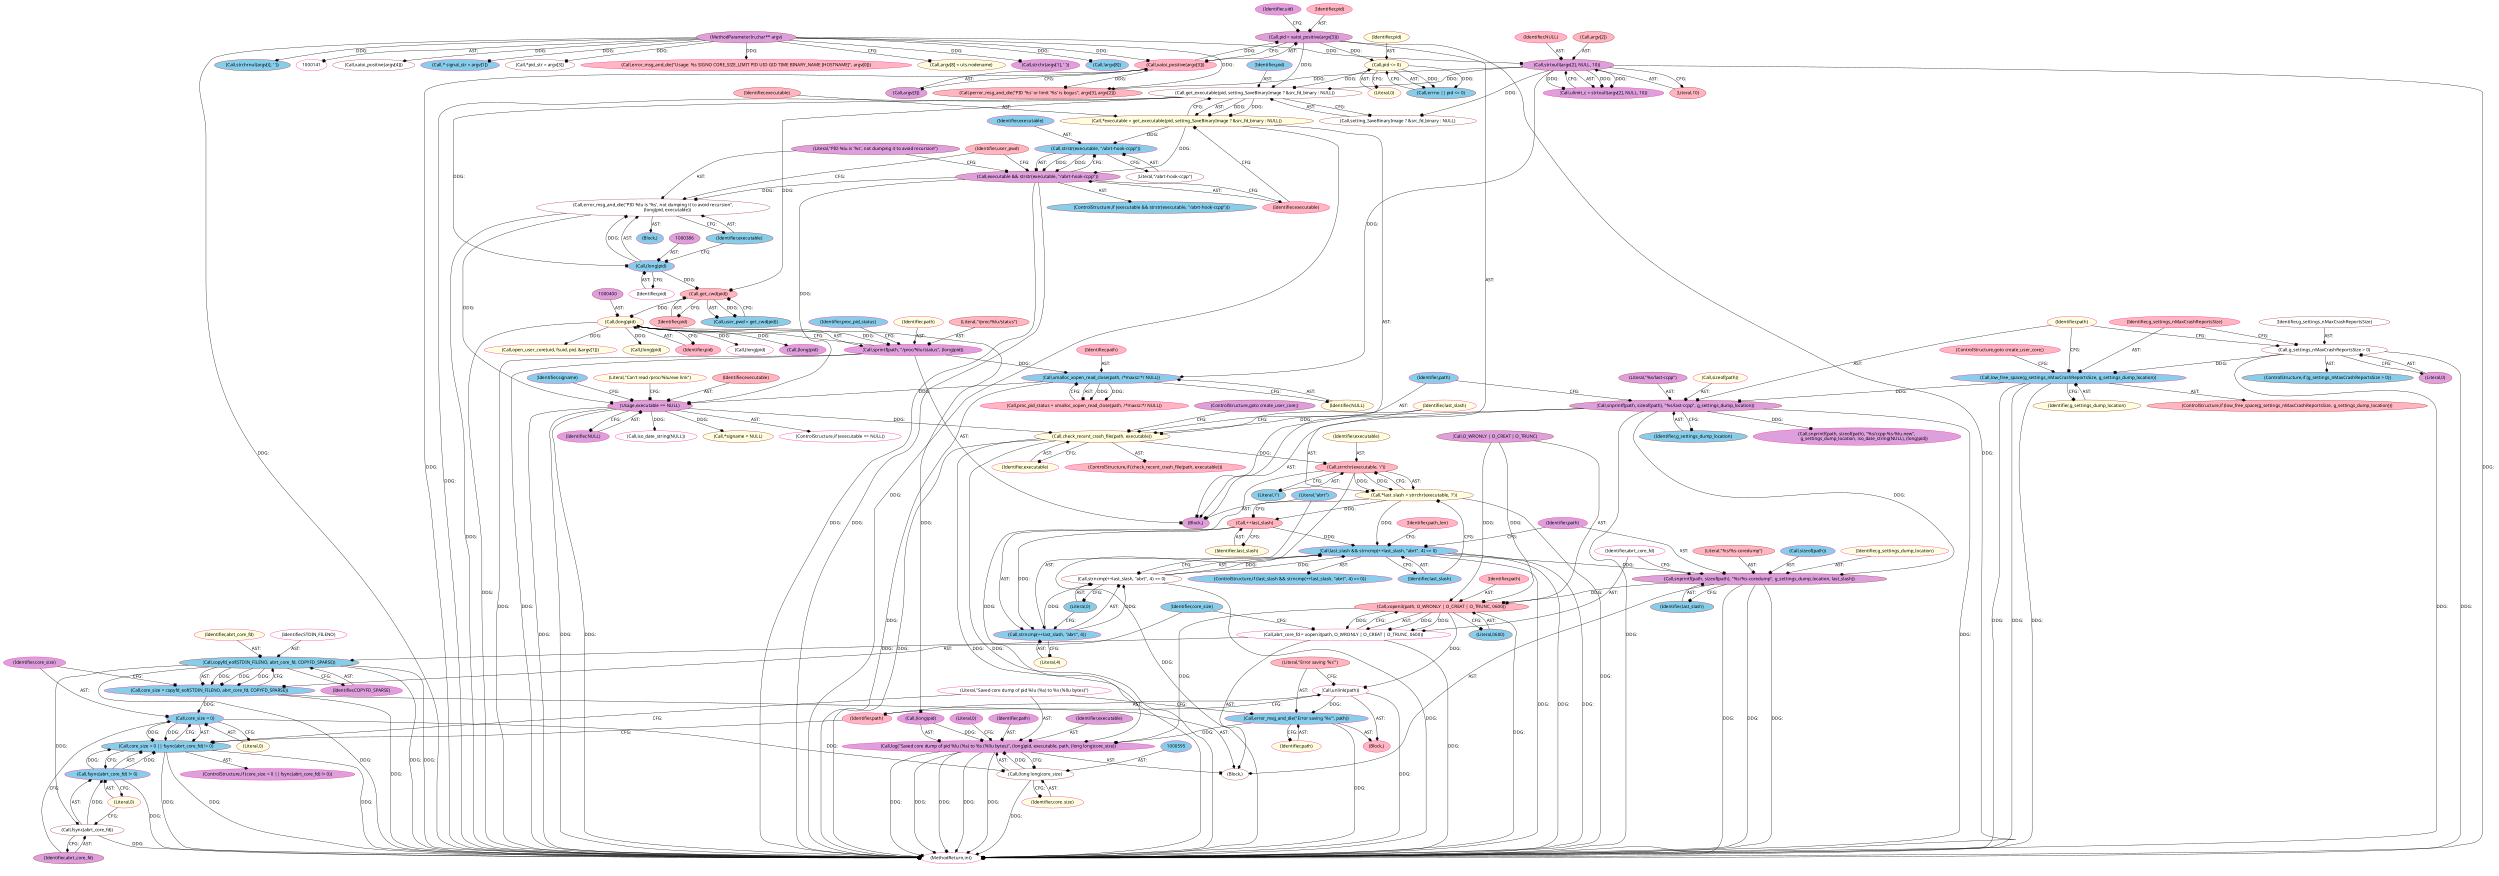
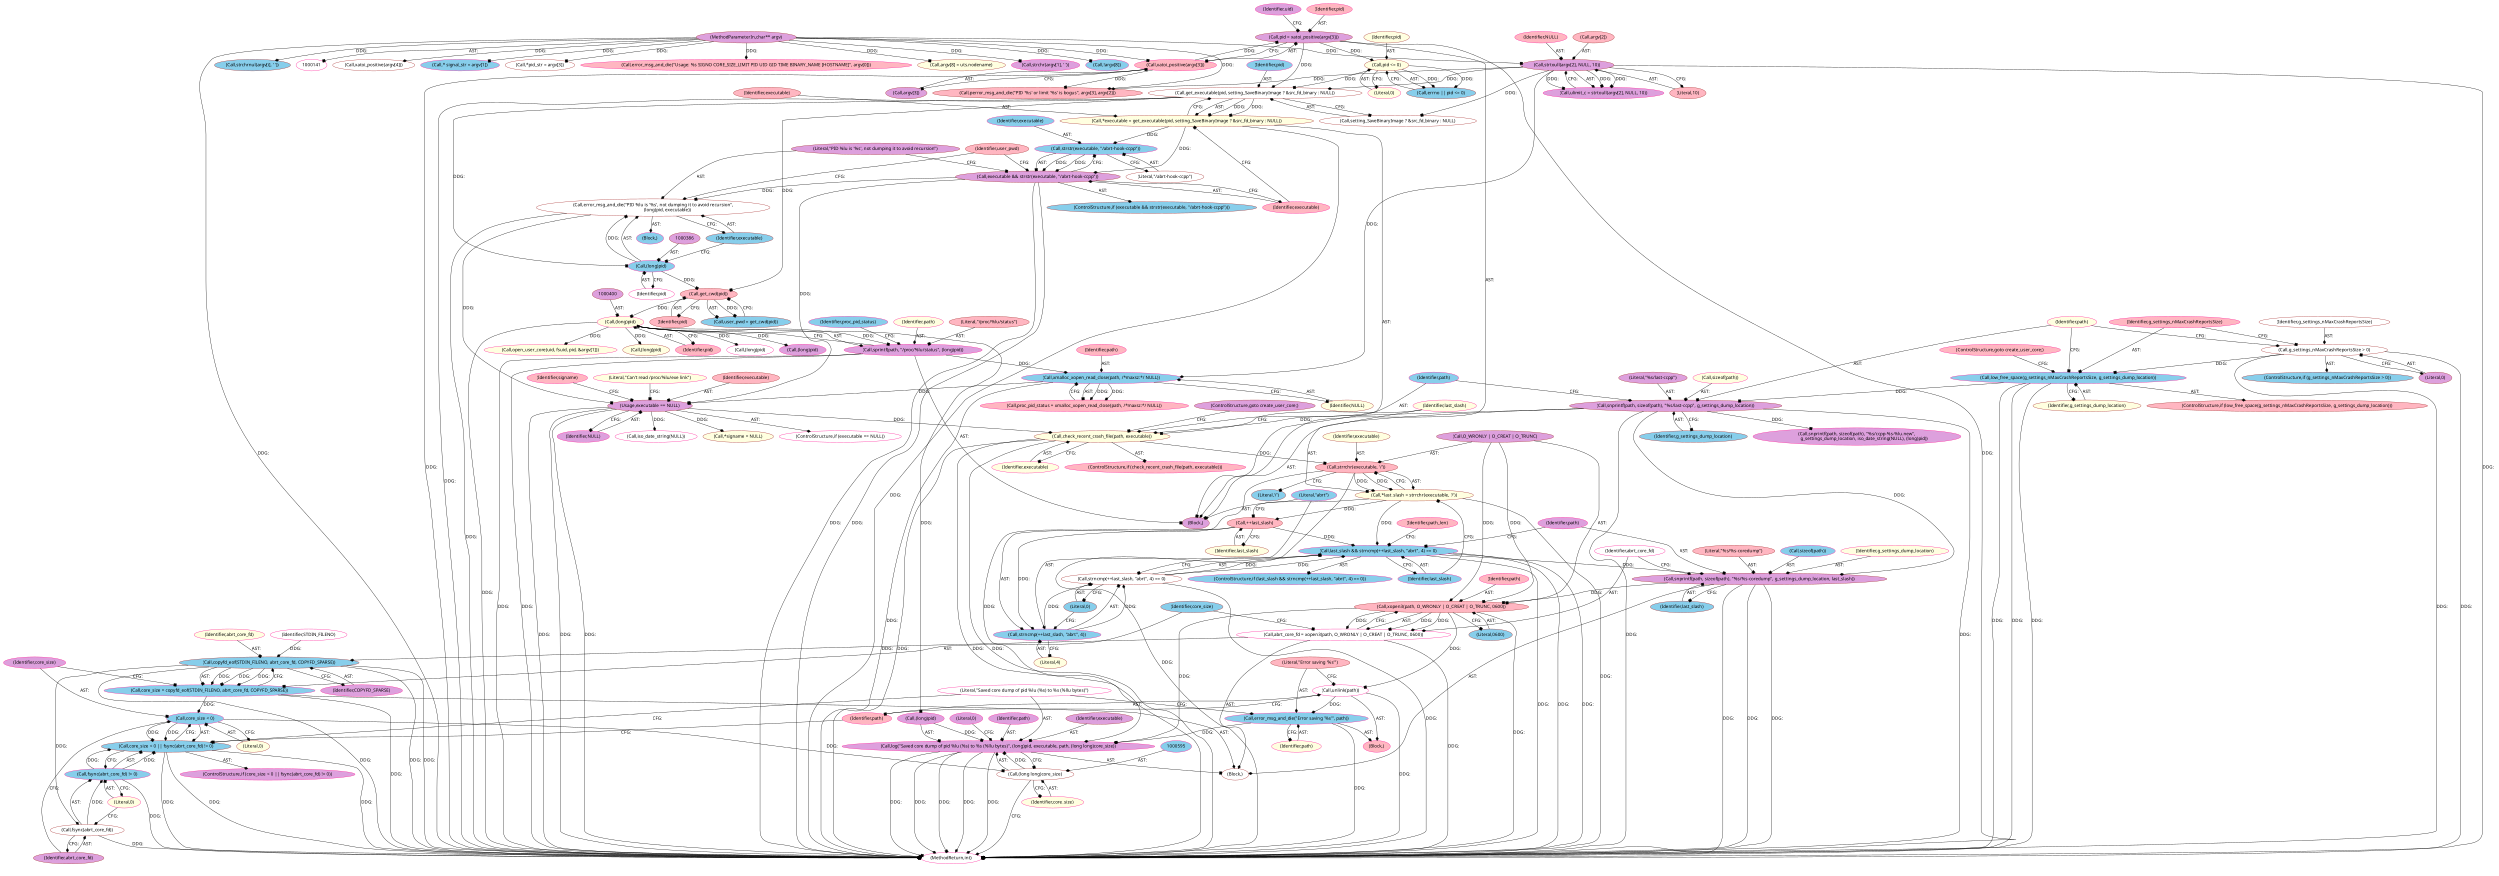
(873, 51) -> (873, 51)
(557, 378) -> (557, 378)
(1310, 487) -> (1427, 452)
(296, 649) -> (296, 649)
(1017, 816) -> (1017, 816)
